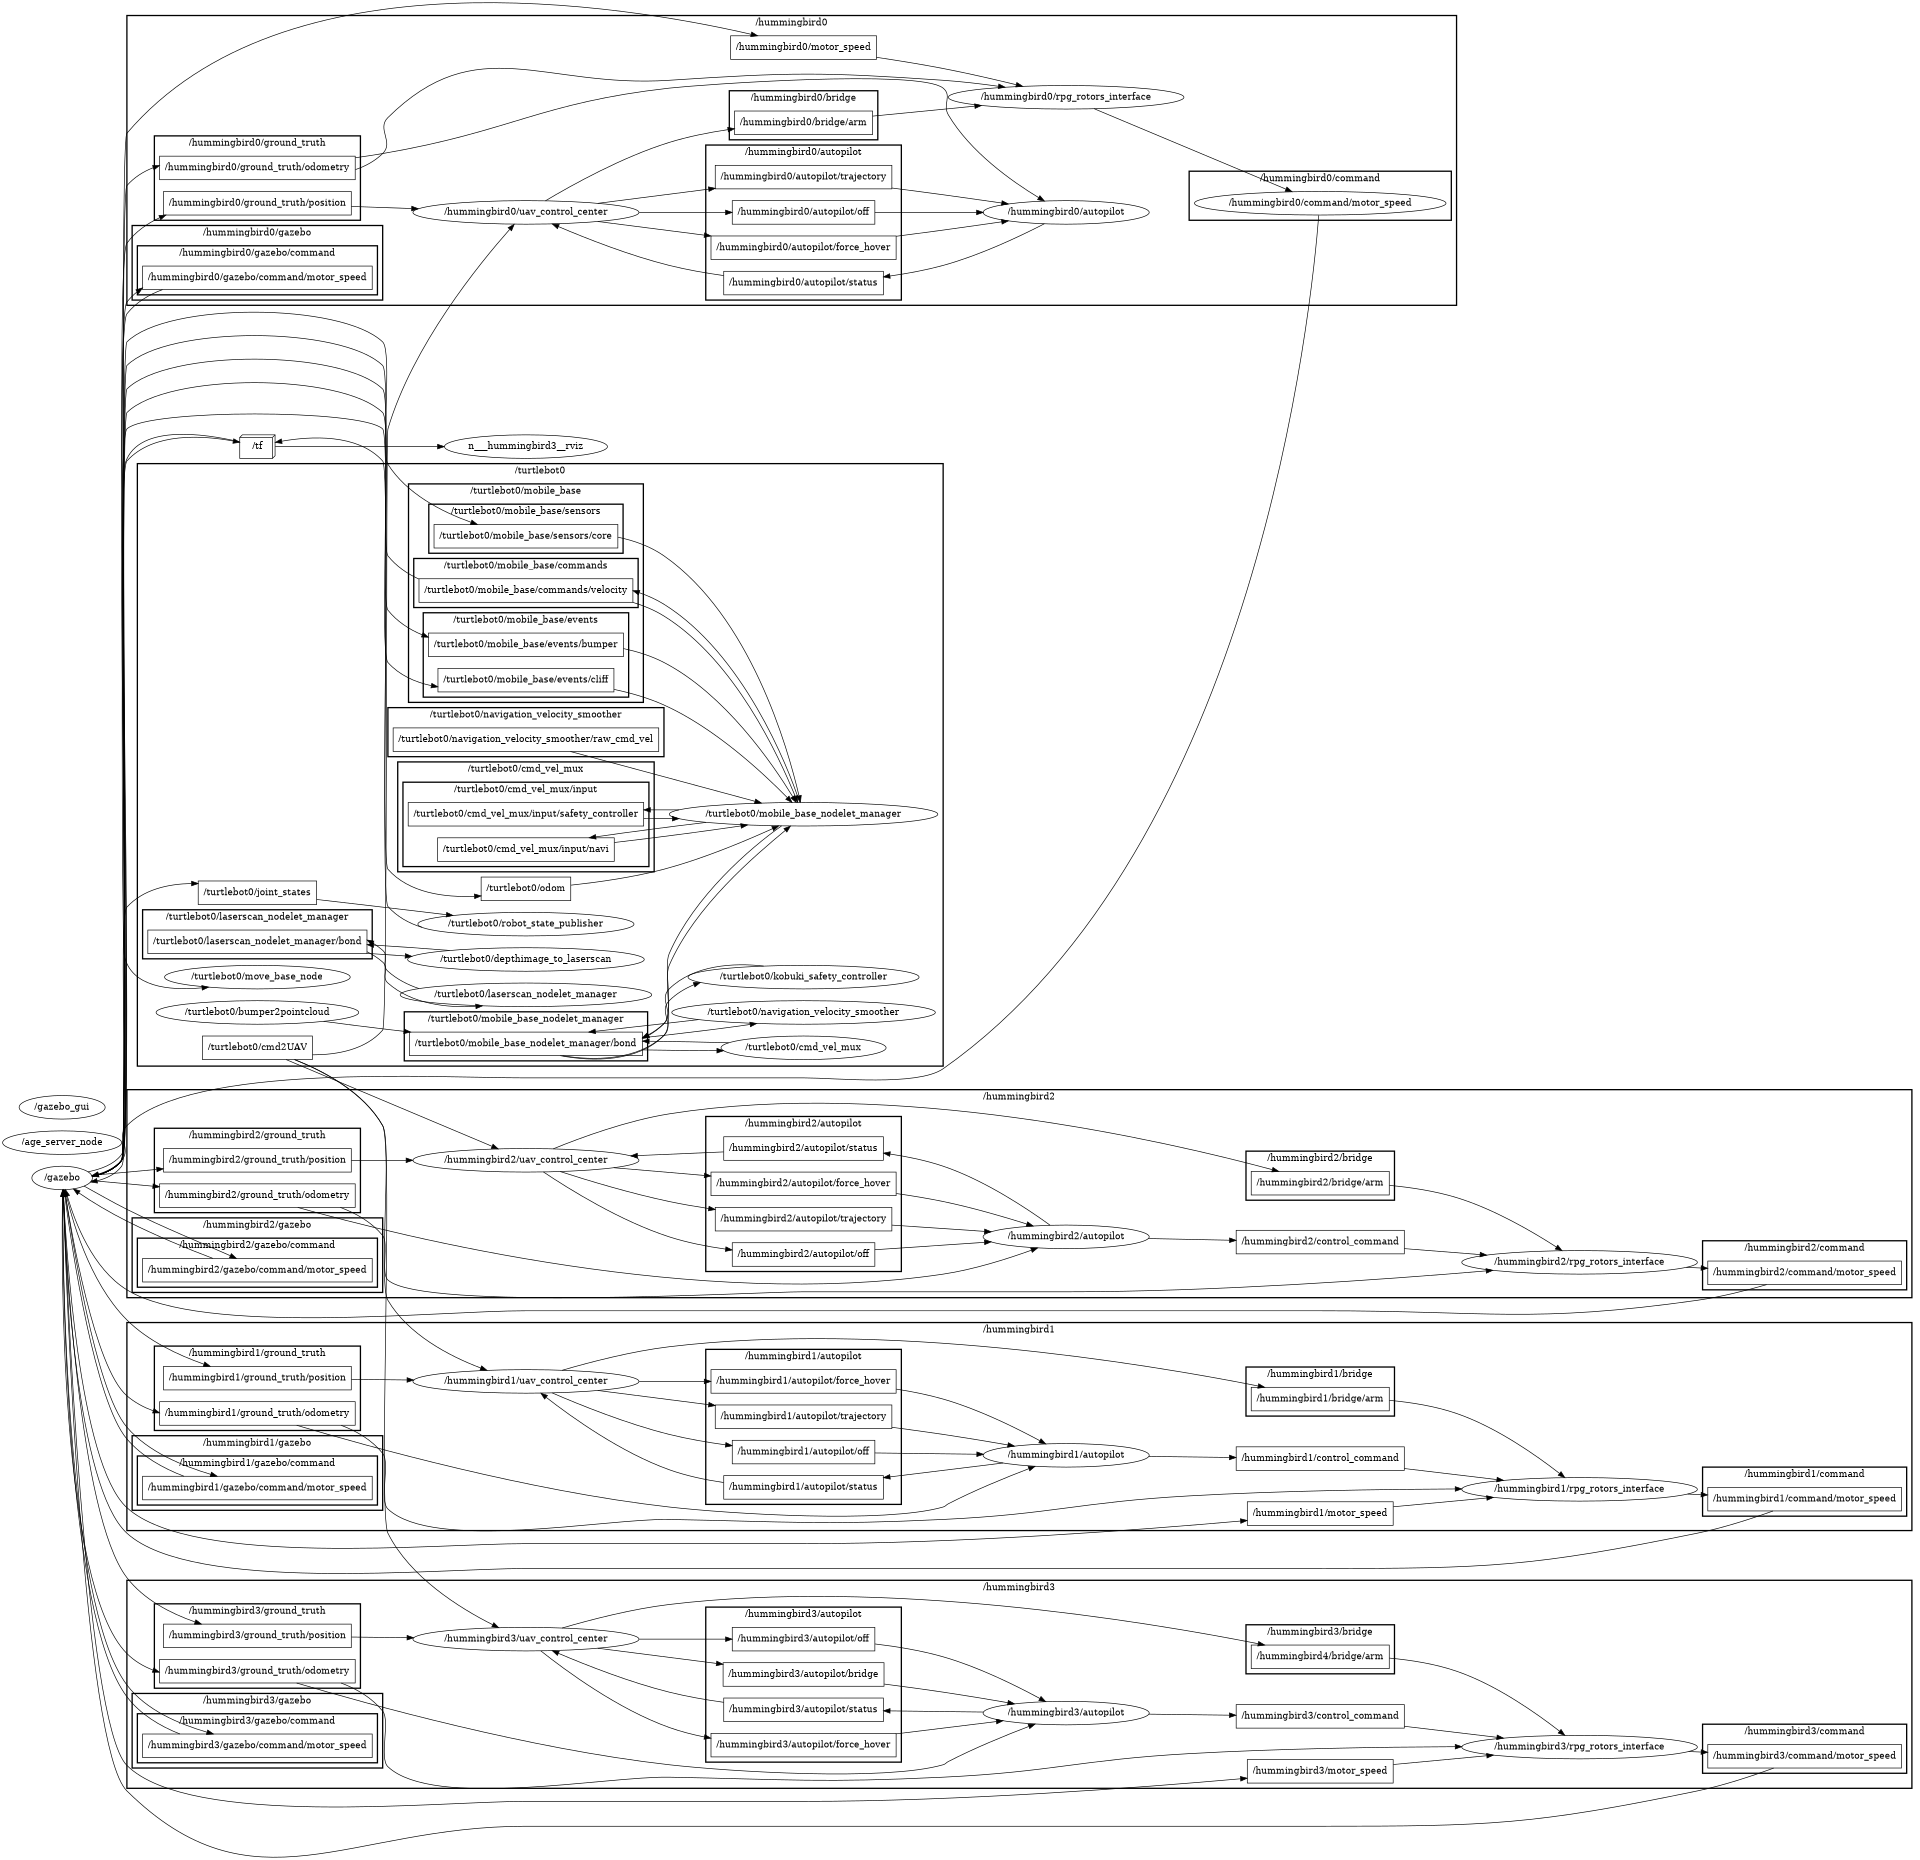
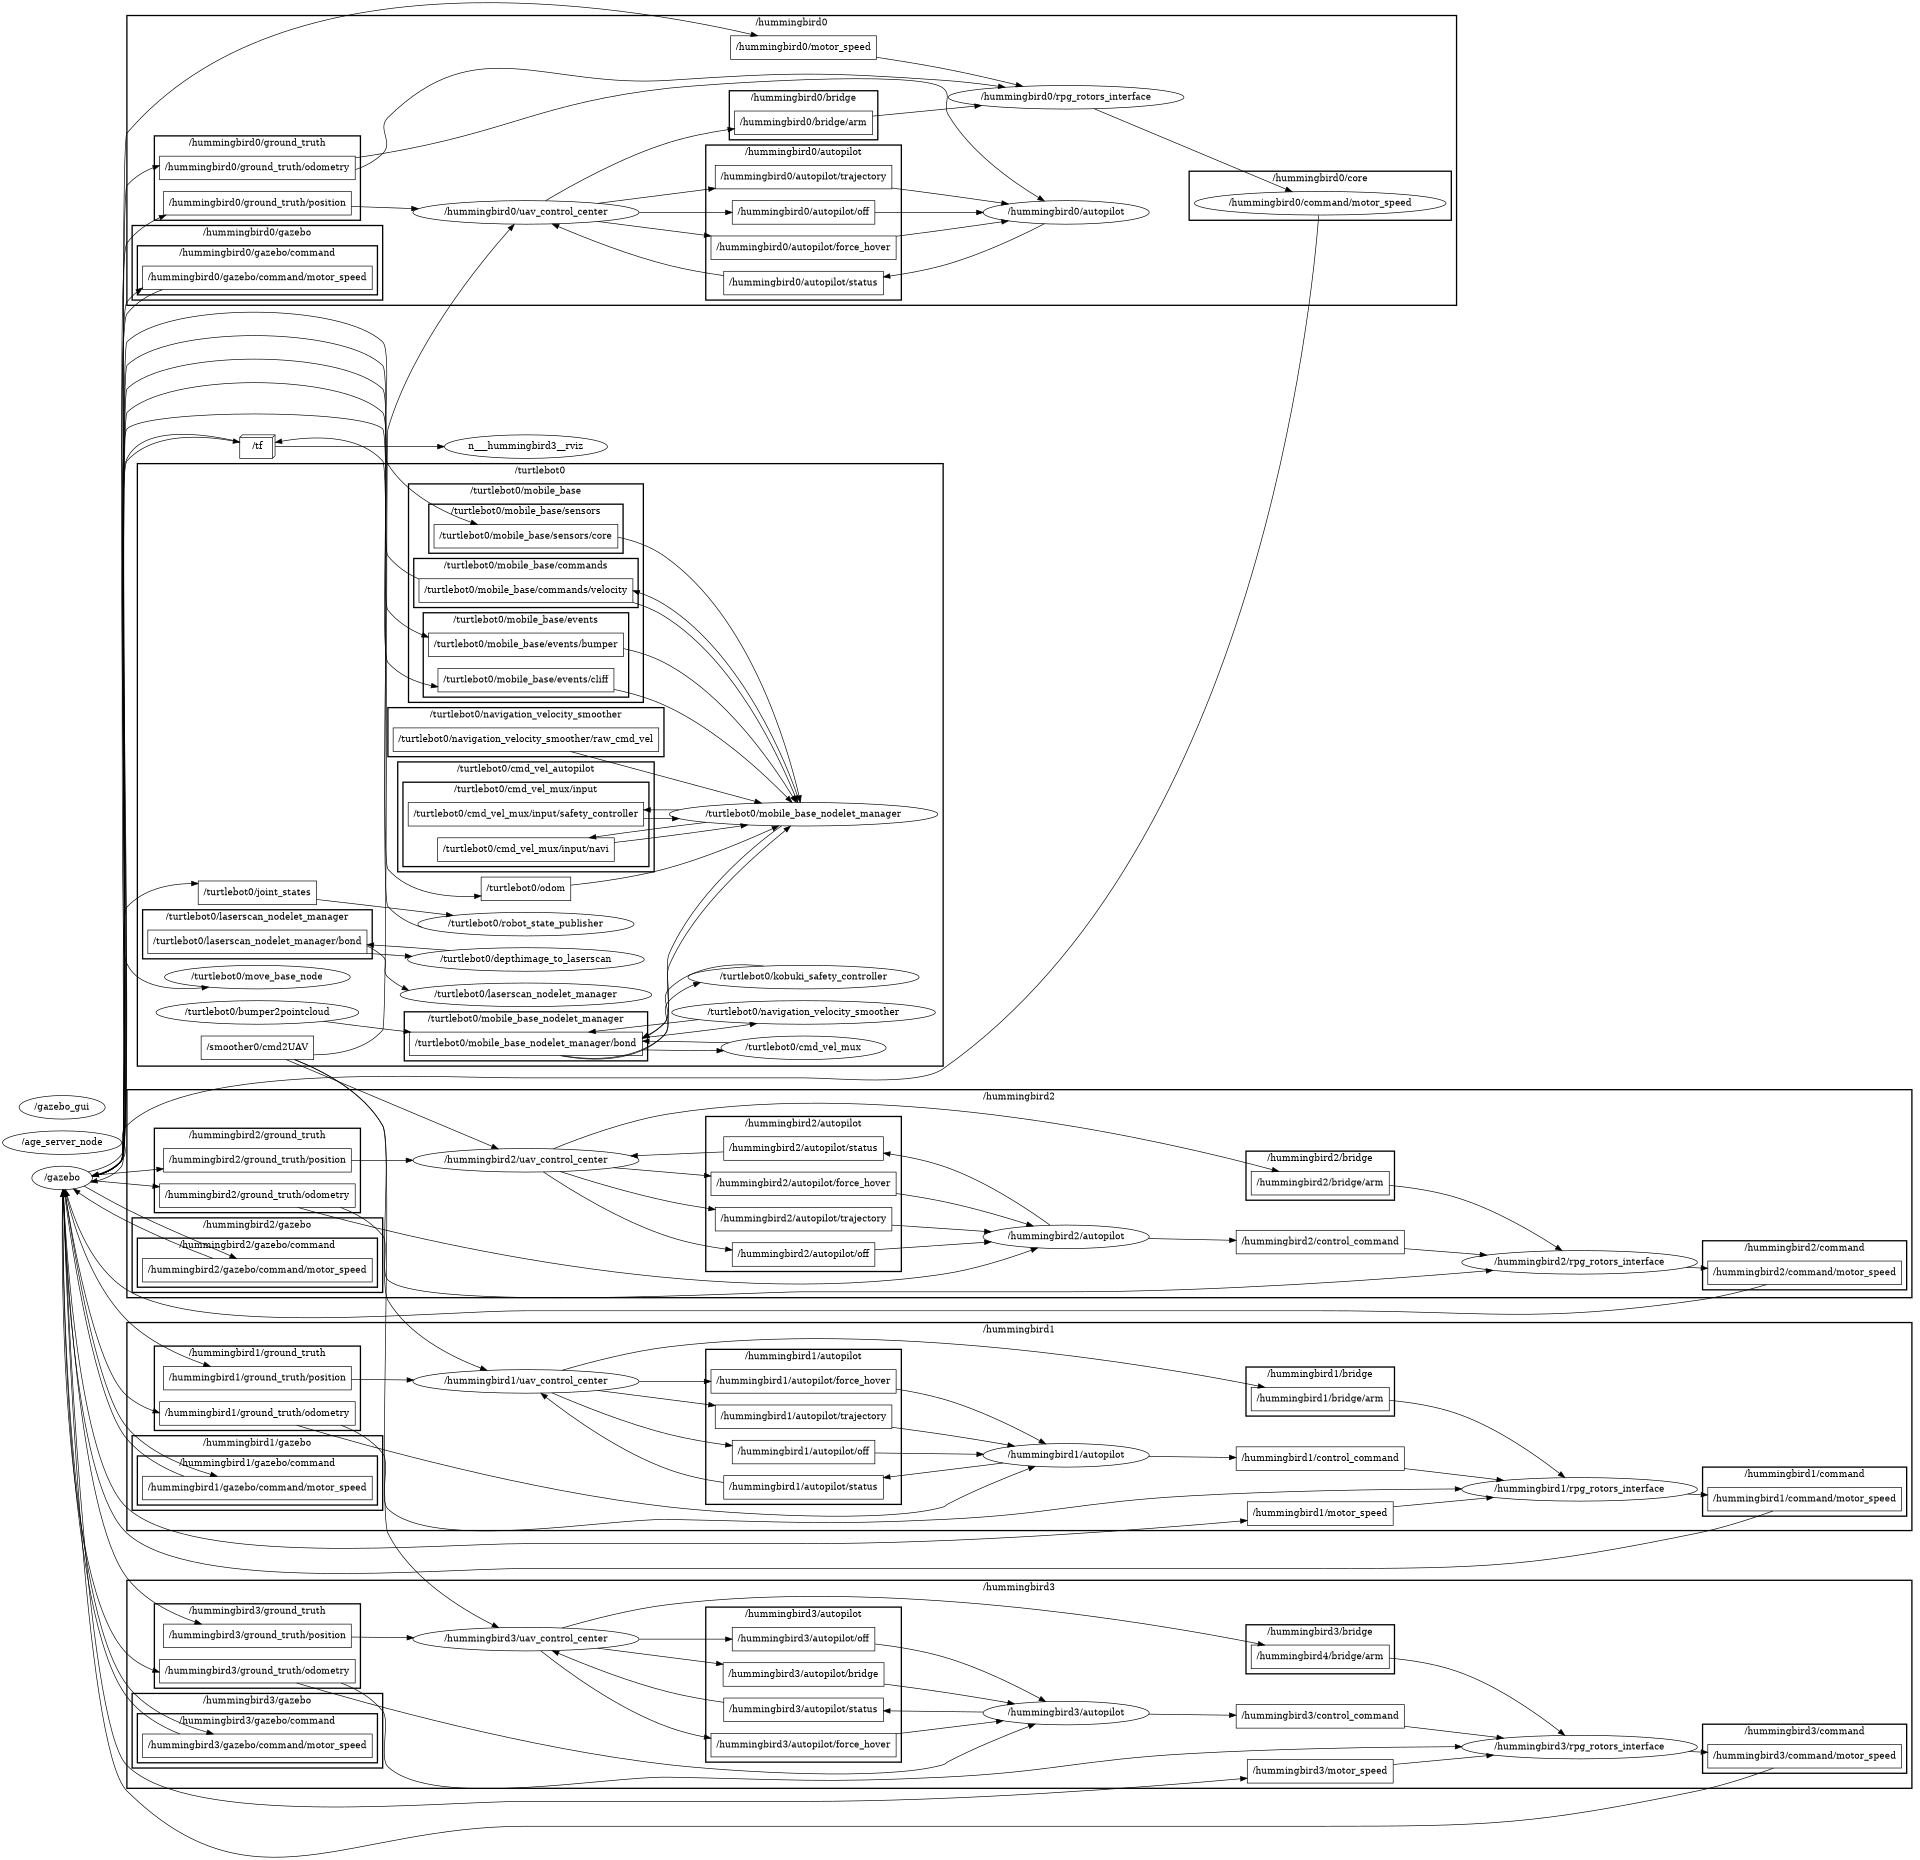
(1320, 179) -> (1320, 179)
(526, 769) -> (526, 769)
(390, 973) -> none
(257, 1048) -> (257, 1048)
